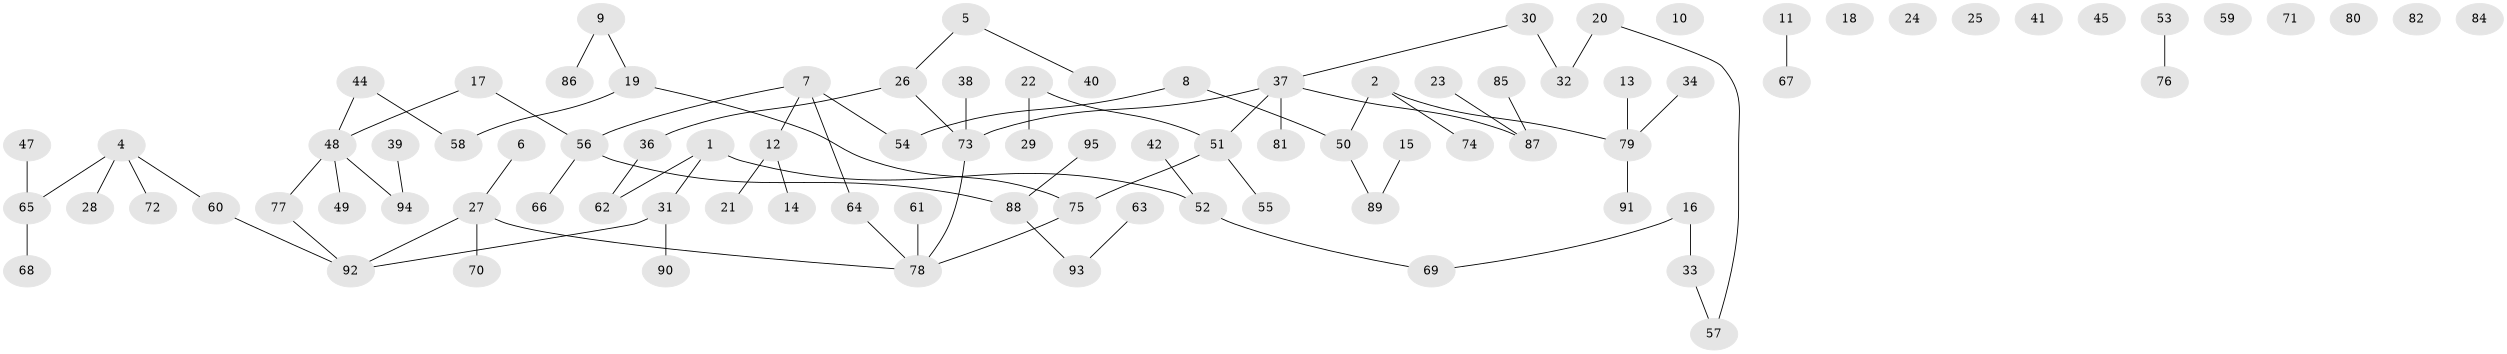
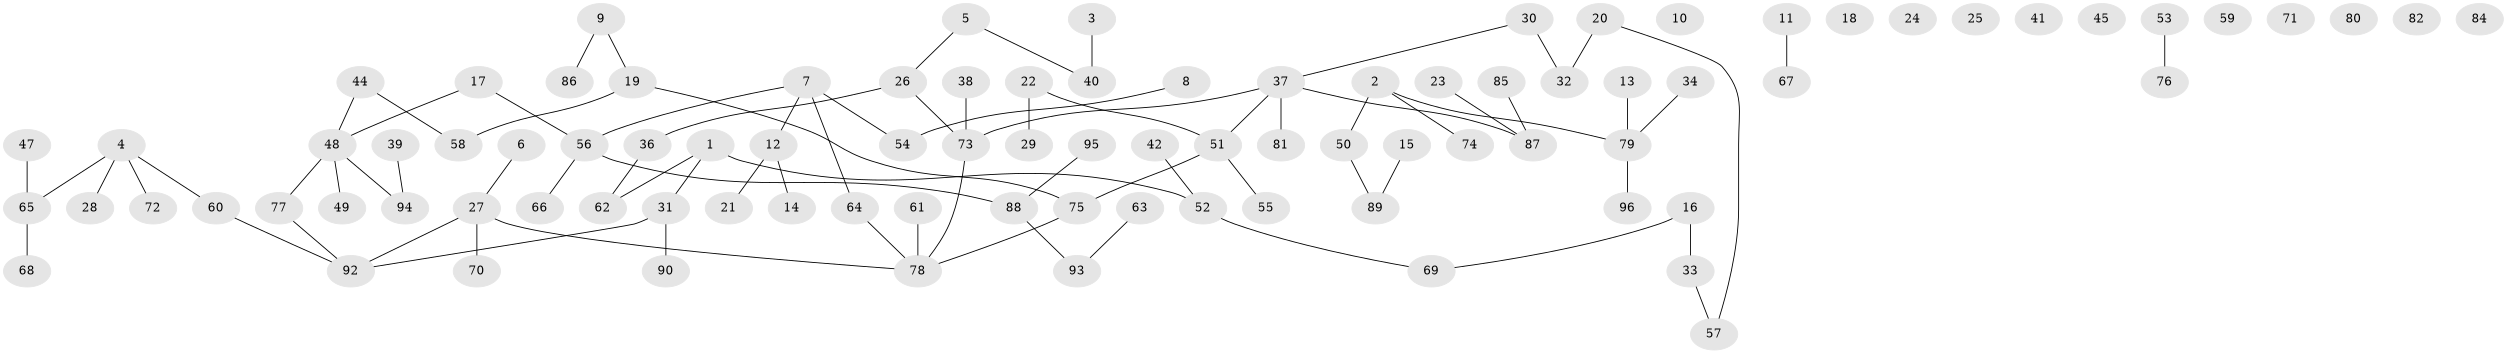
none -> (1092, 19)
(1267, 111) -> none
(1628, 208) -> (1628, 208)
